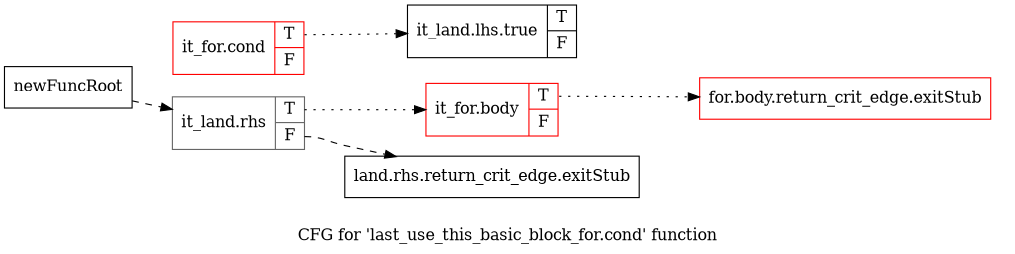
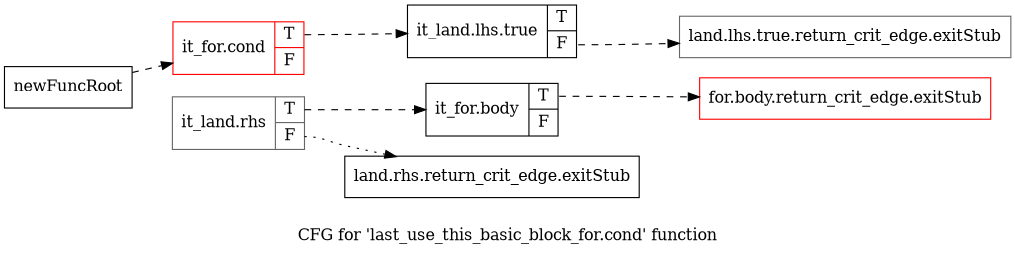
(350, 34) -> (350, 34)
none -> (845, 37)
(623, 96) -> (623, 96)
(147, 104) -> (147, 69)
(359, 110) -> (359, 110)
(492, 110) -> (492, 110)
(345, 145) -> (345, 145)
